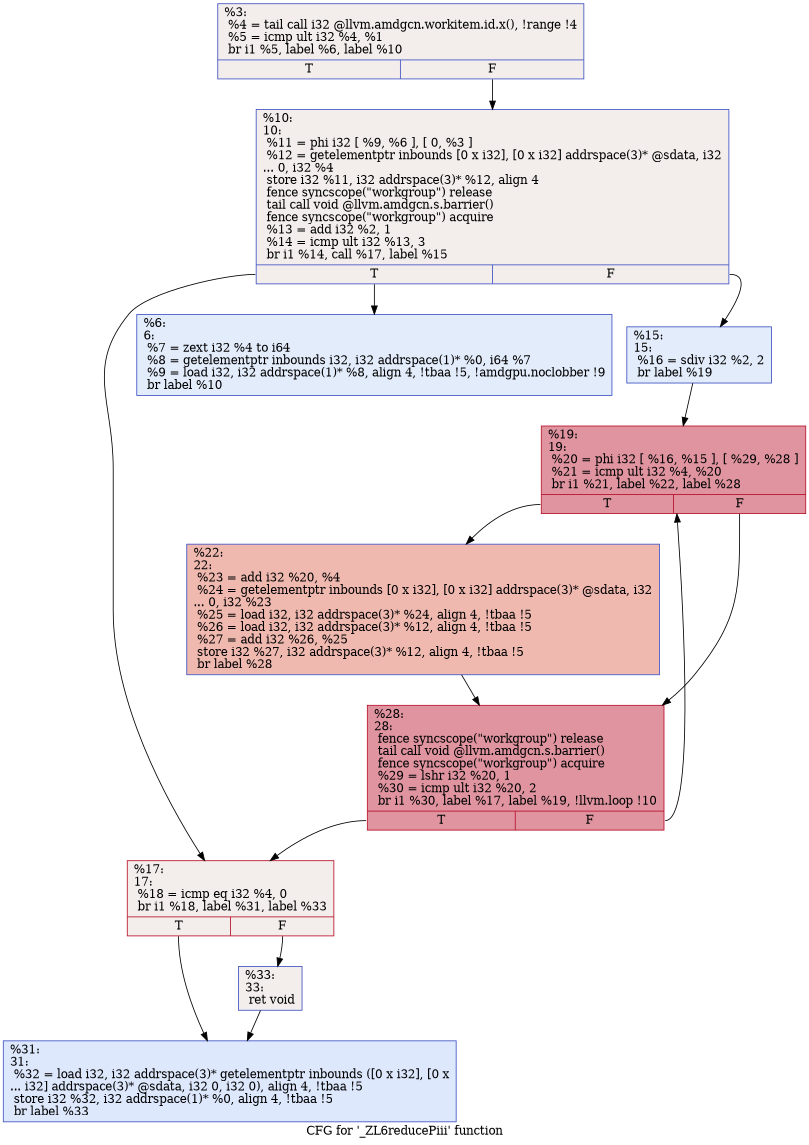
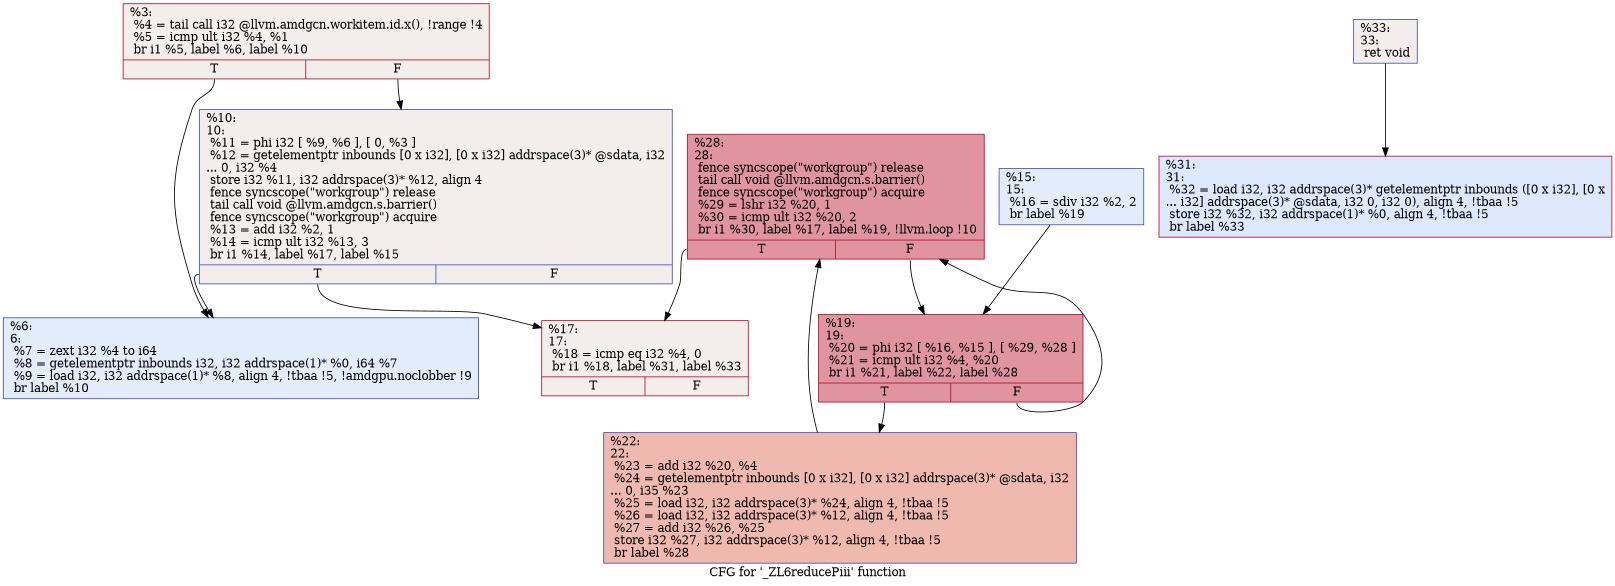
(401, 41) -> (306, 41)
none -> (175, 192)
(355, 255) -> (303, 255)
(739, 295) -> none
(233, 603) -> (650, 491)
(282, 947) -> none
(186, 986) -> none
(230, 1081) -> (1385, 197)
